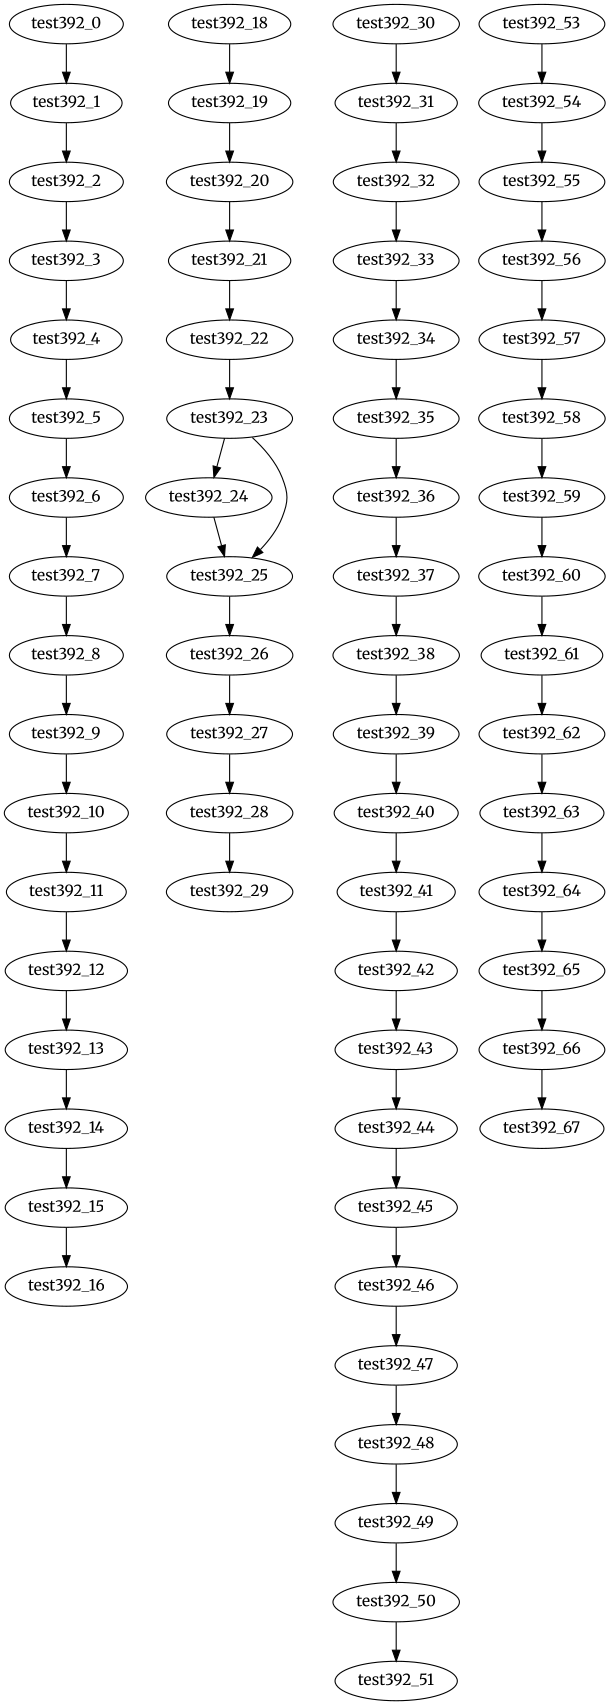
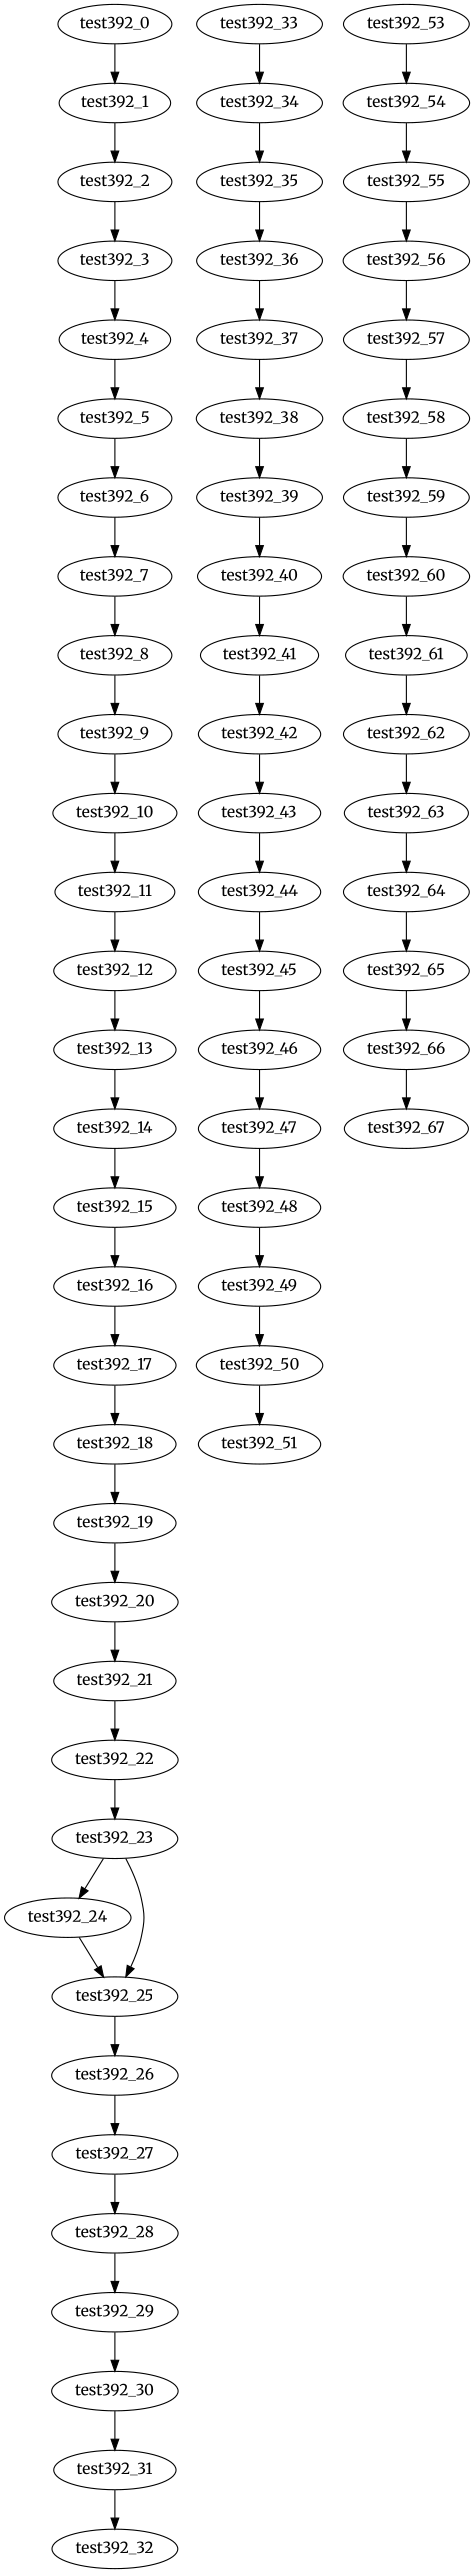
(396, 216) -> none
none -> (115, 1365)
none -> (115, 2346)
